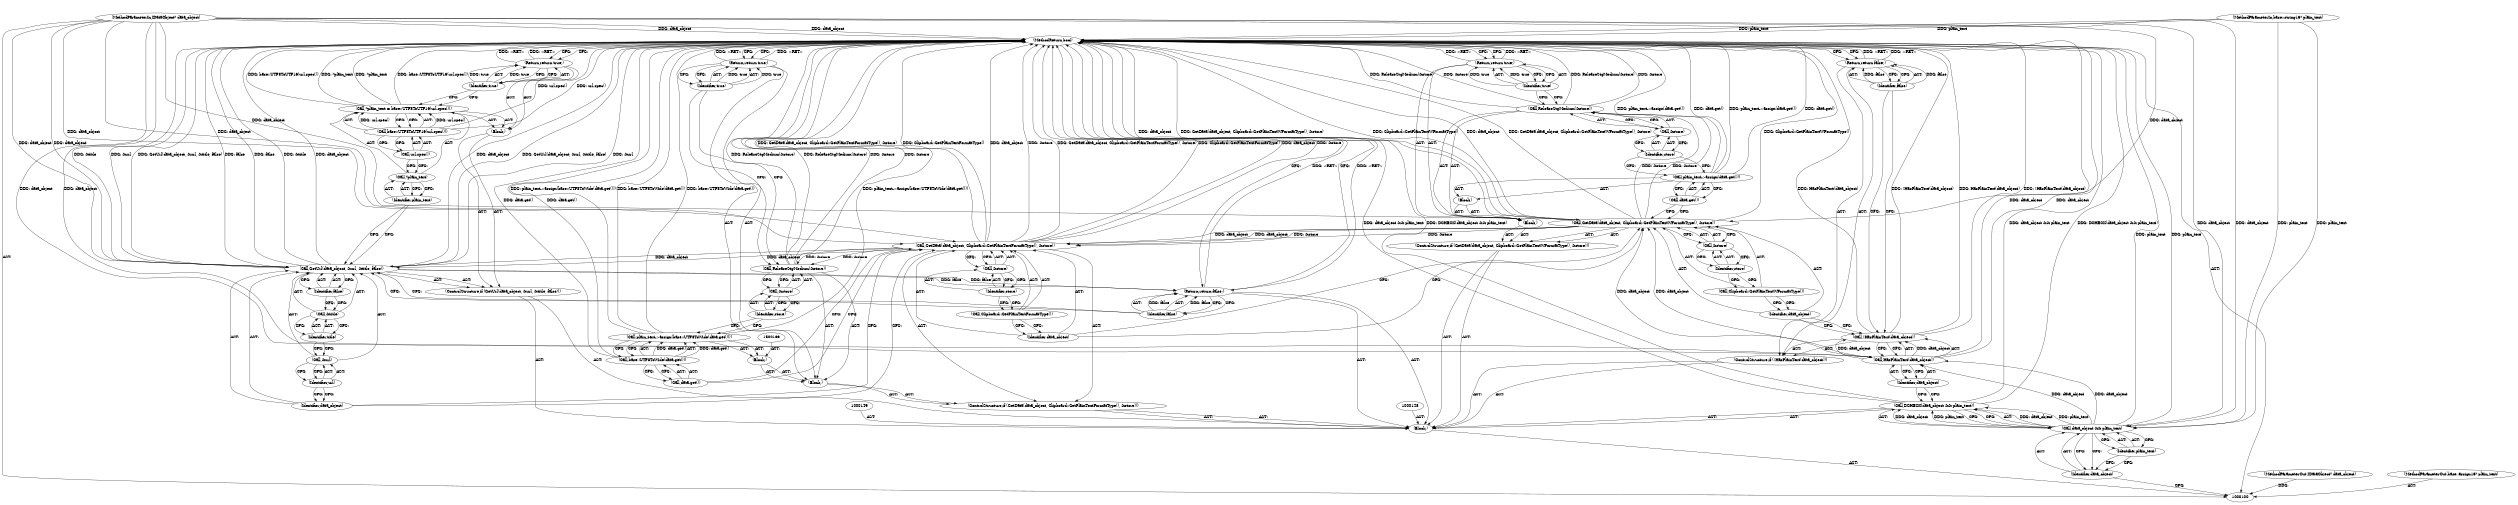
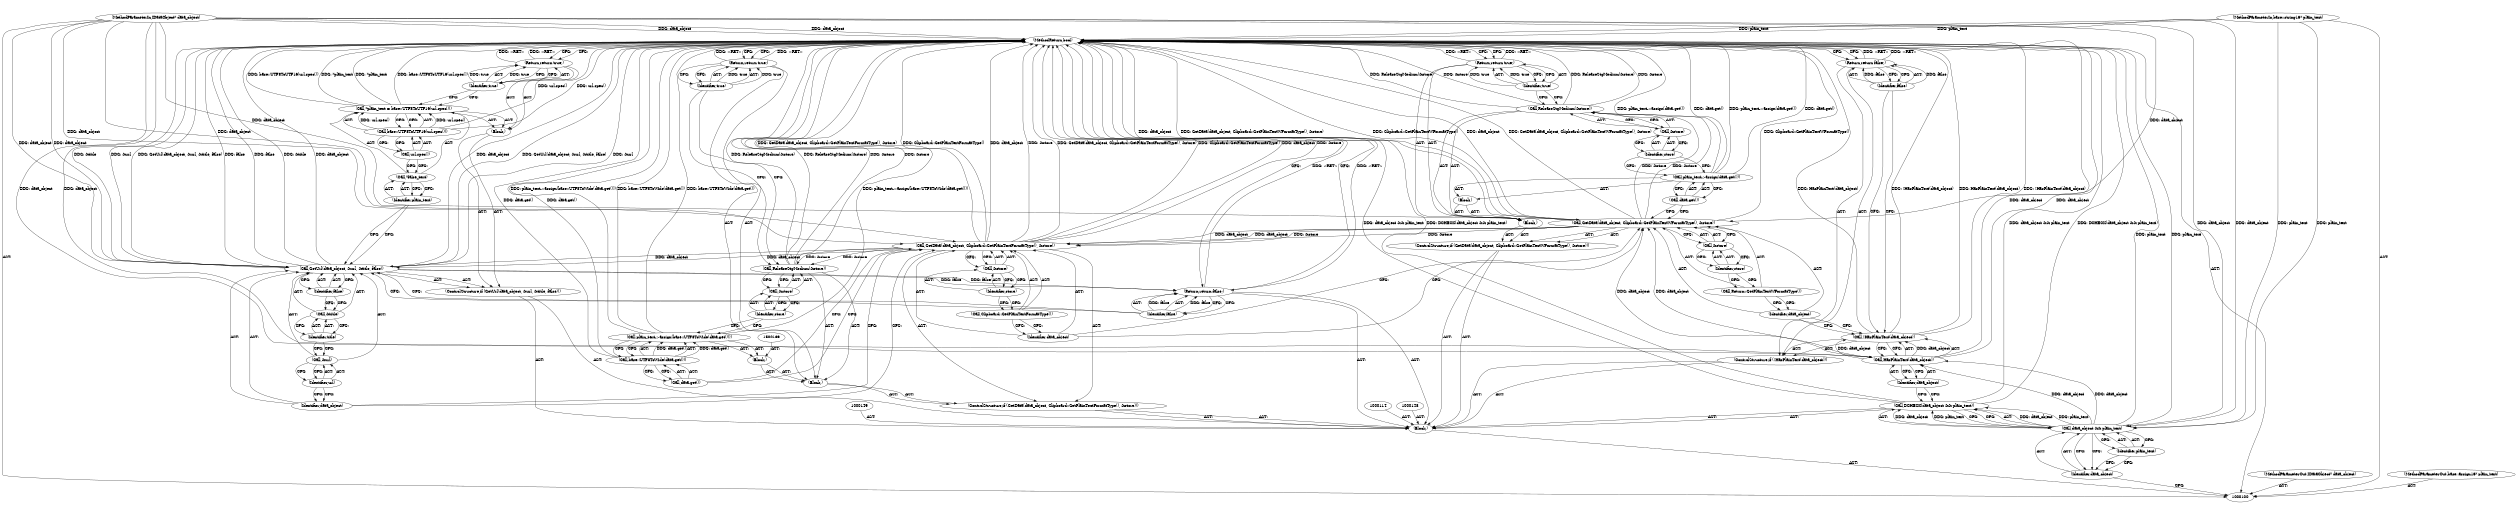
(412, 178) -> (412, 178)
(1761, 292) -> (1761, 292)
none -> (2380, 292)
none -> (1378, 406)
(2284, 486) -> (2284, 486)
